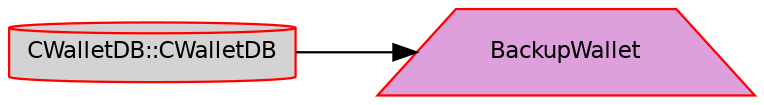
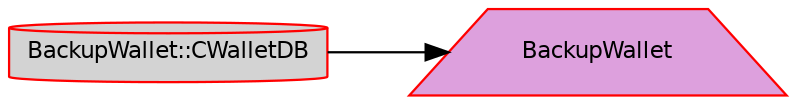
(152, 52) -> (168, 52)
